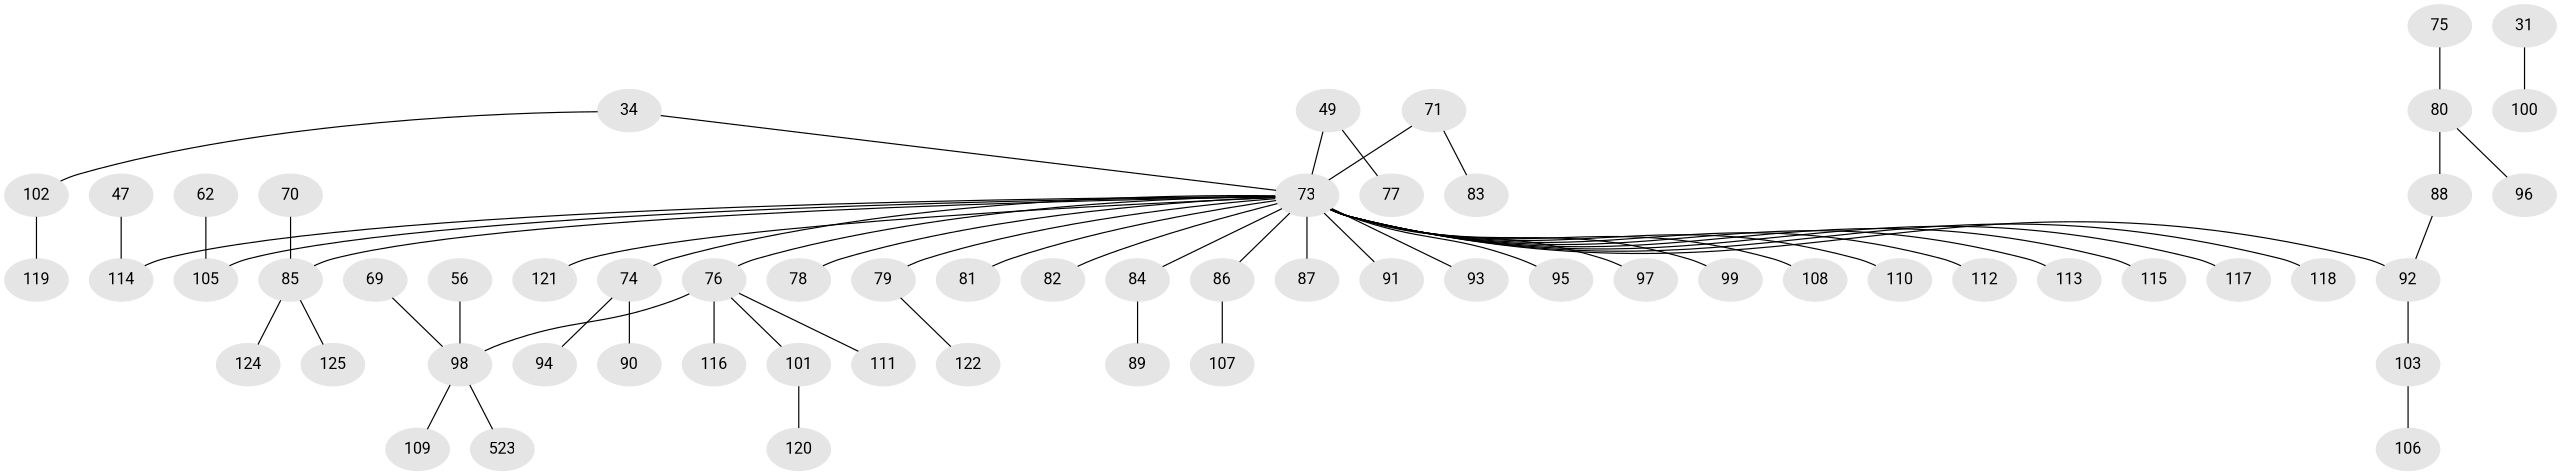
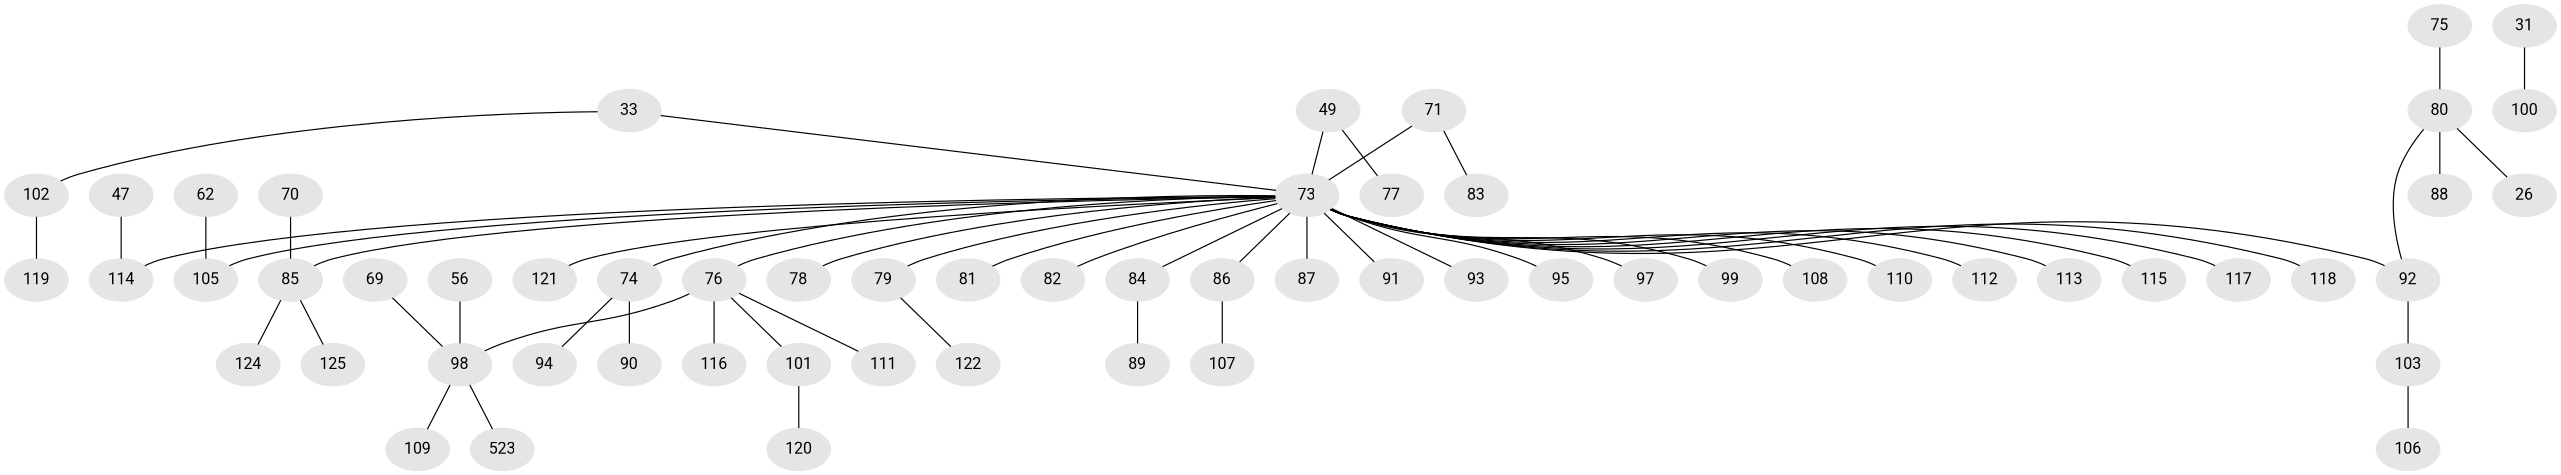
(629, 111) -> (629, 111)
(2525, 195) -> (2525, 195)
(2424, 237) -> (2394, 191)
